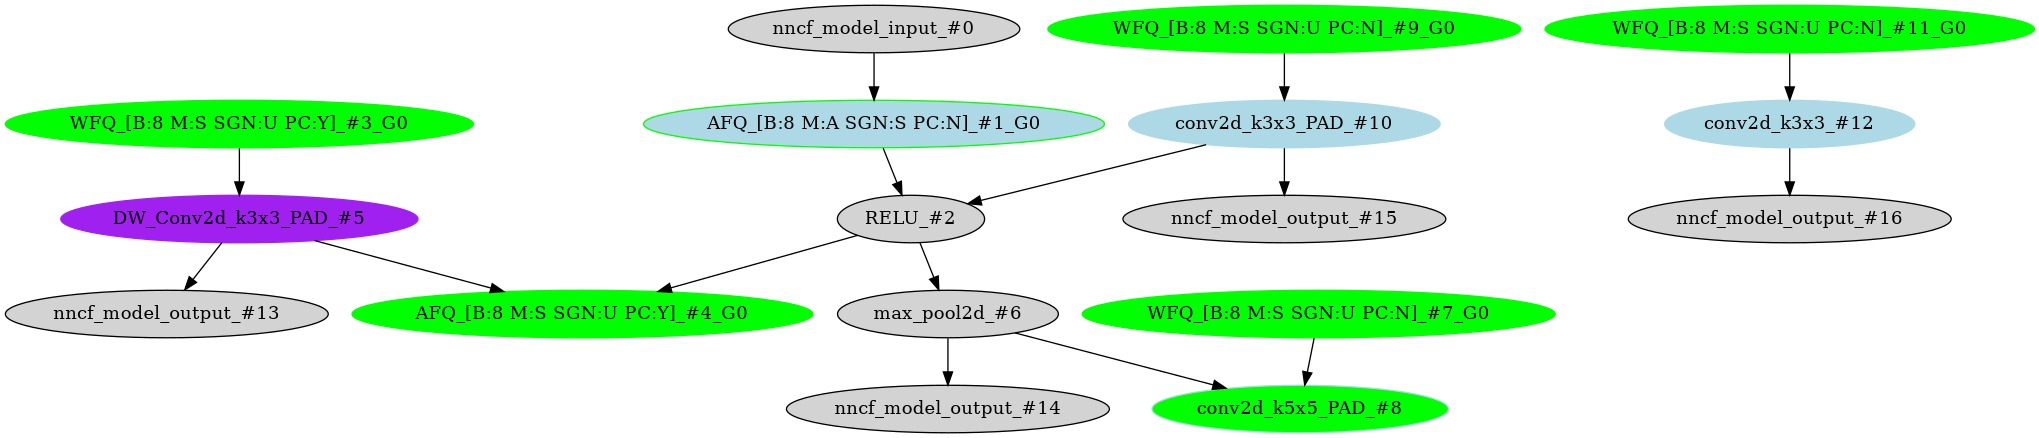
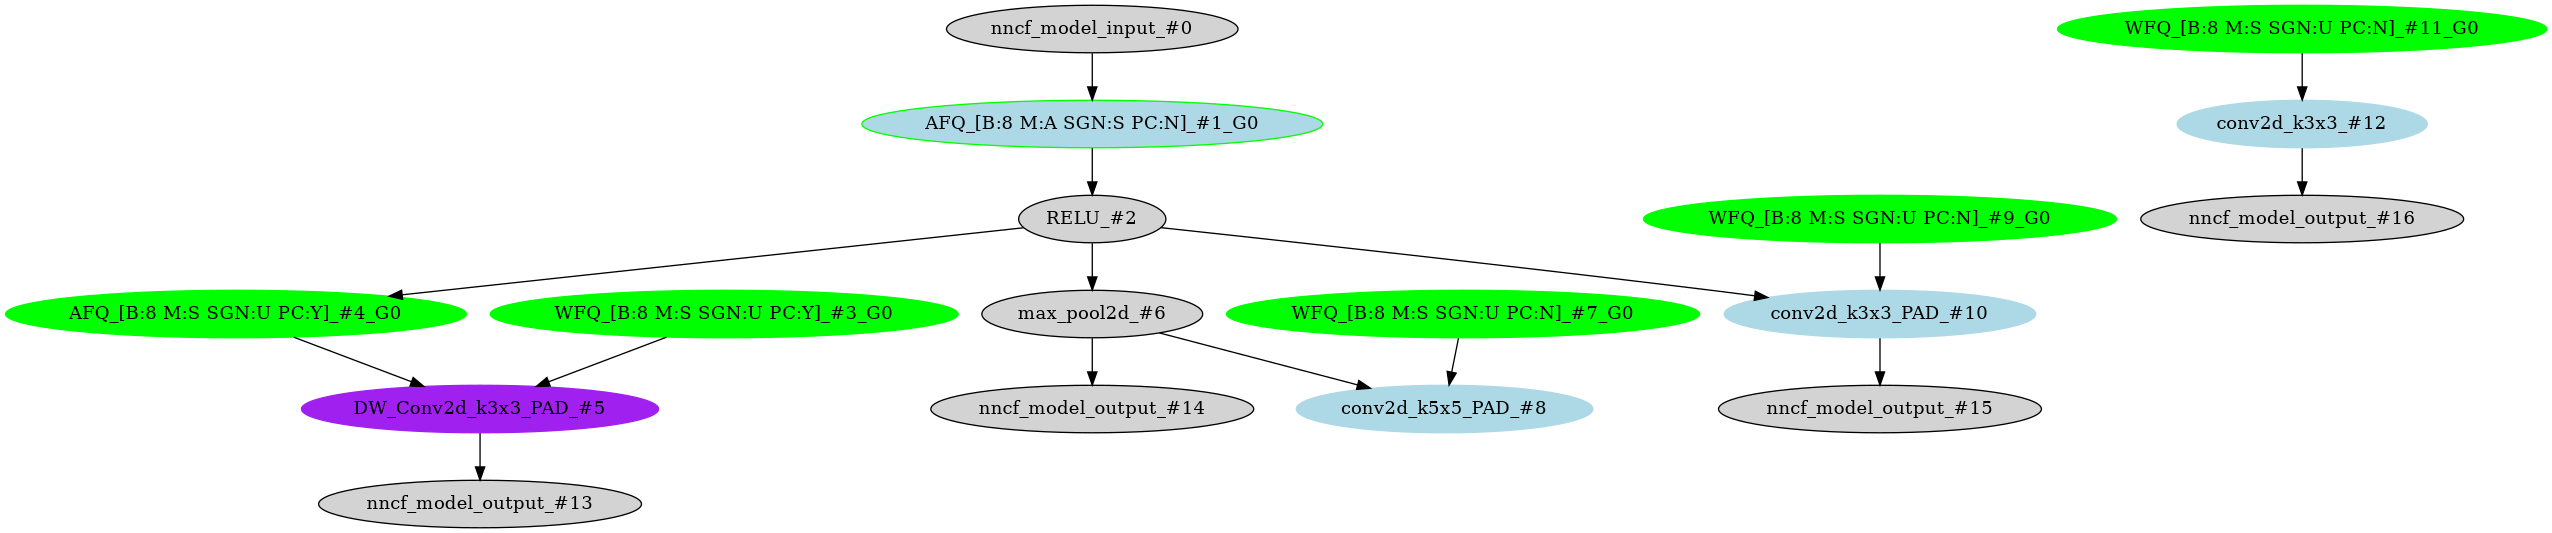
(1094, 173) -> (1458, 260)
(403, 264) -> (352, 359)
(1300, 409) -> (1445, 409)
